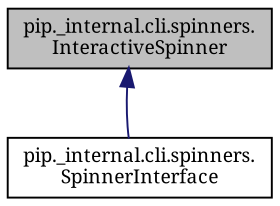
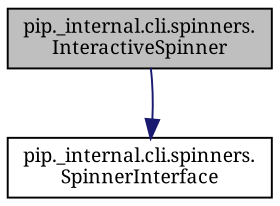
(127, 113) -> (153, 93)
